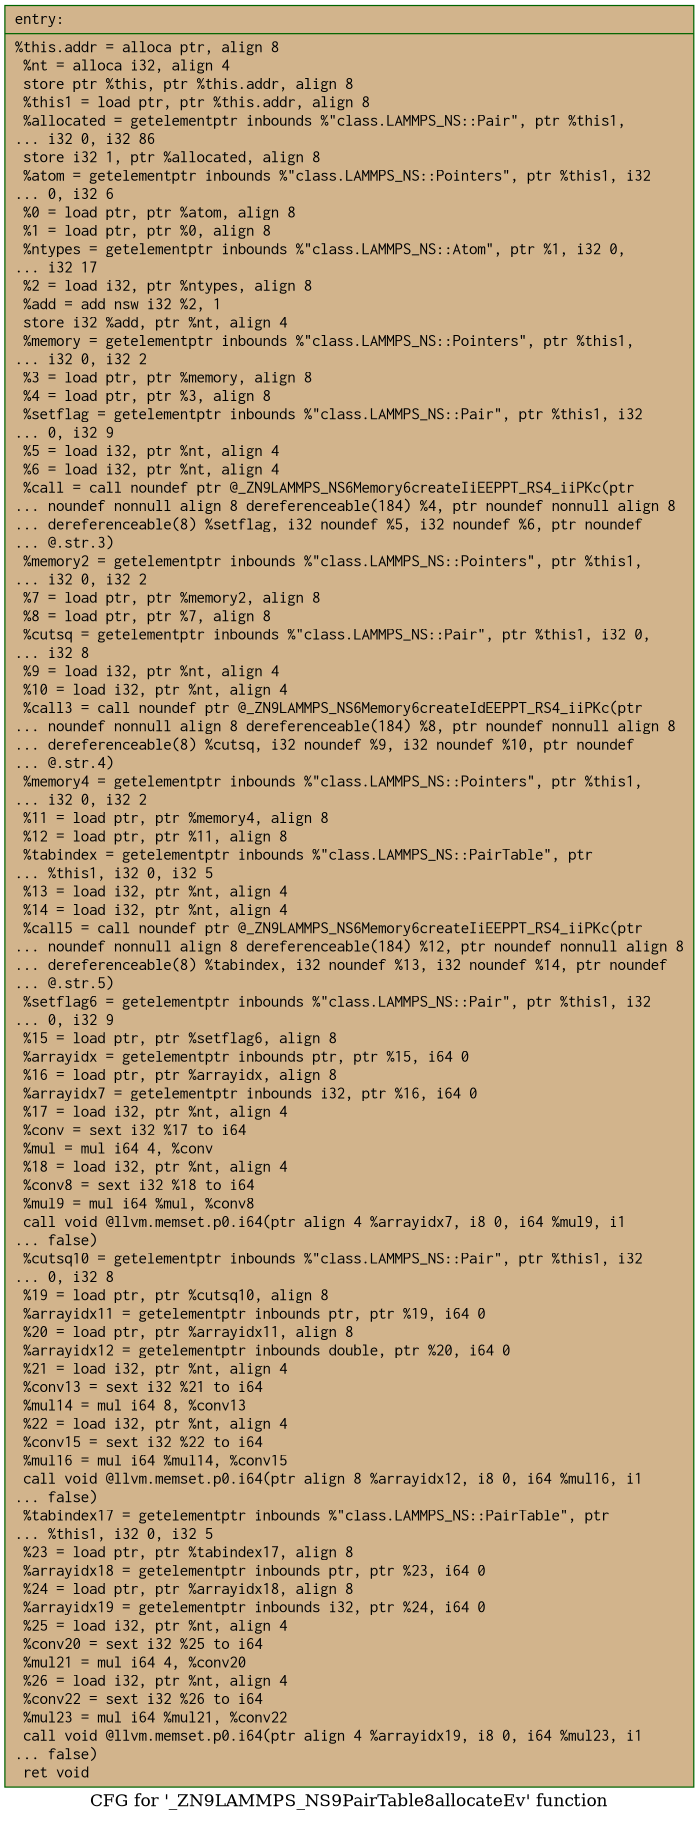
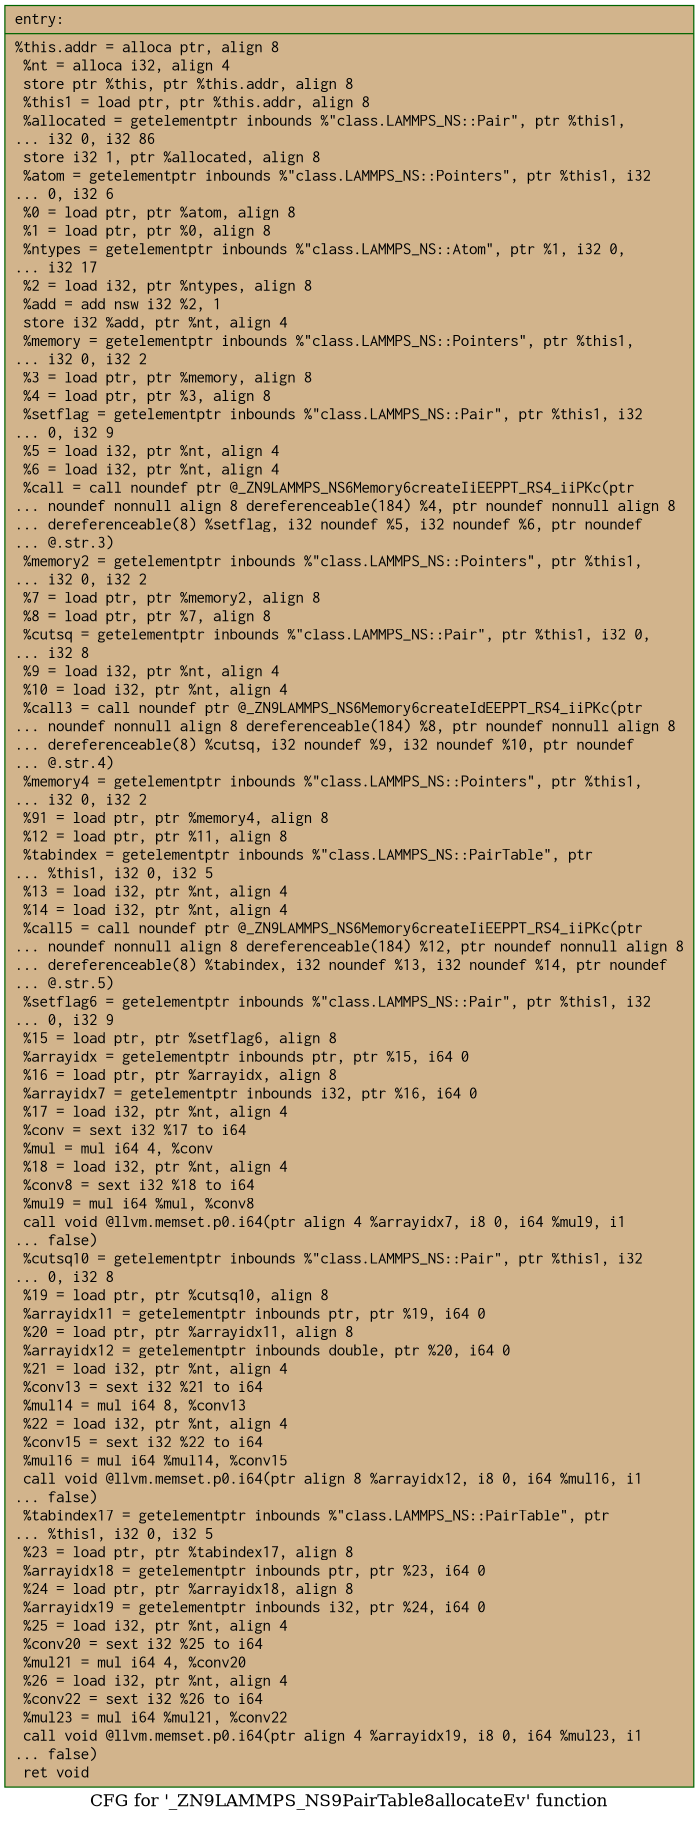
(172, 818) -> (172, 818)
